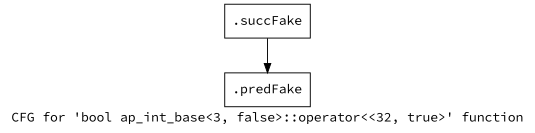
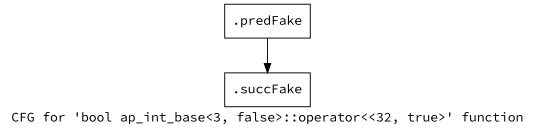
(268, 51) -> (268, 51)
